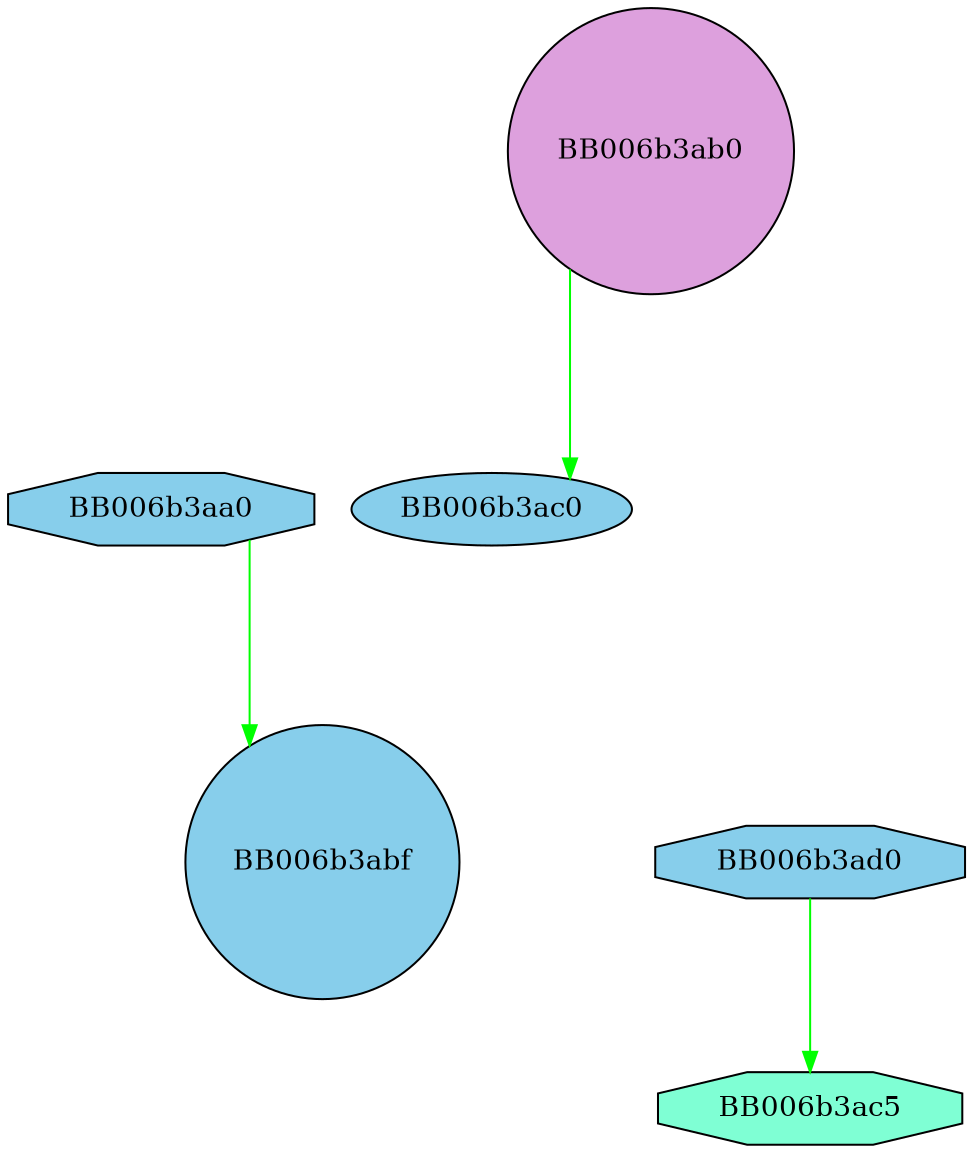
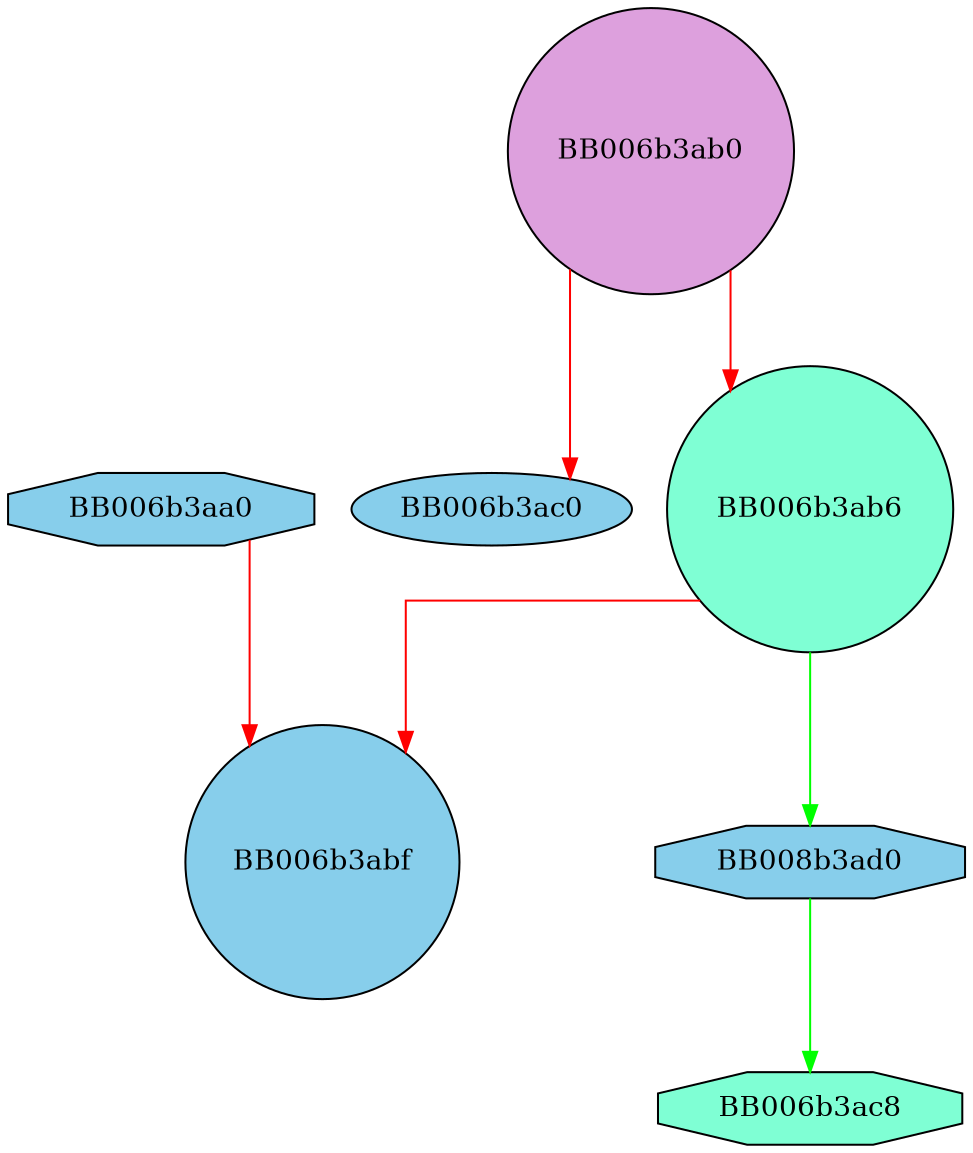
(570, 364) -> (570, 364)
none -> (810, 509)
(250, 633) -> (250, 633)
(810, 862) -> (810, 862)
(810, 1108) -> (810, 1108)
